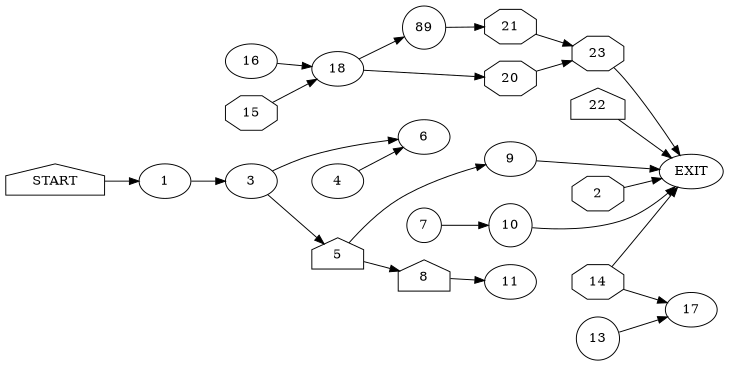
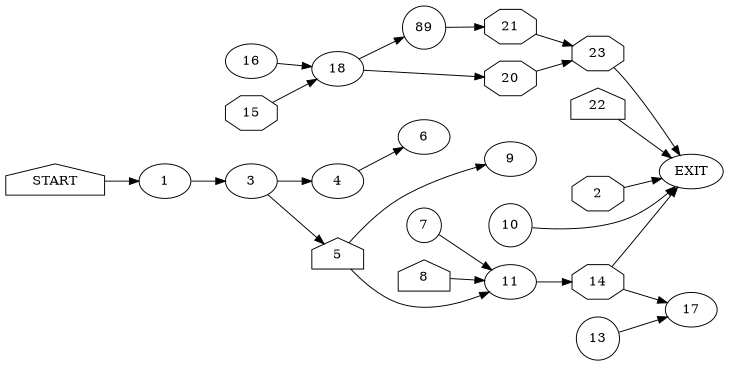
(329, 151) -> (290, 181)
(593, 165) -> none
(460, 225) -> (461, 250)
(377, 265) -> (410, 306)
none -> (549, 282)
